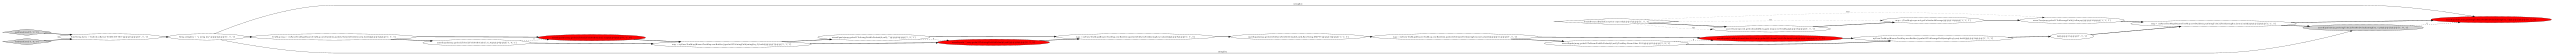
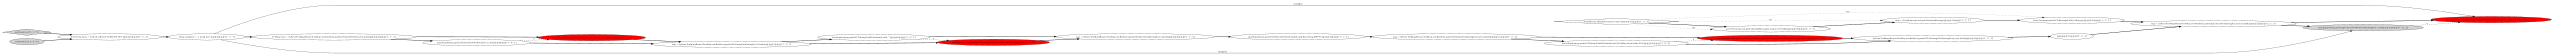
(27, 42) -> (27, 42)
